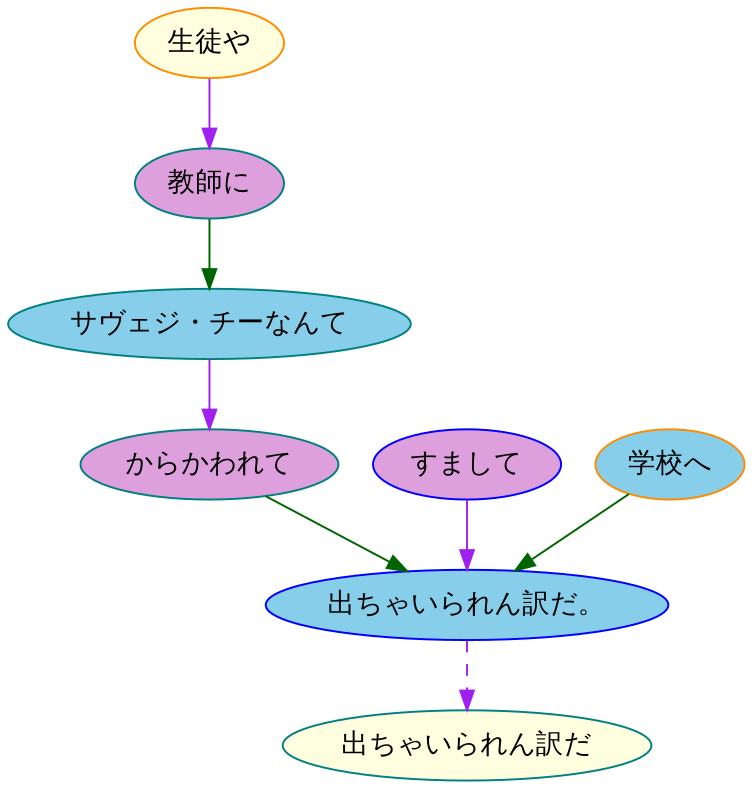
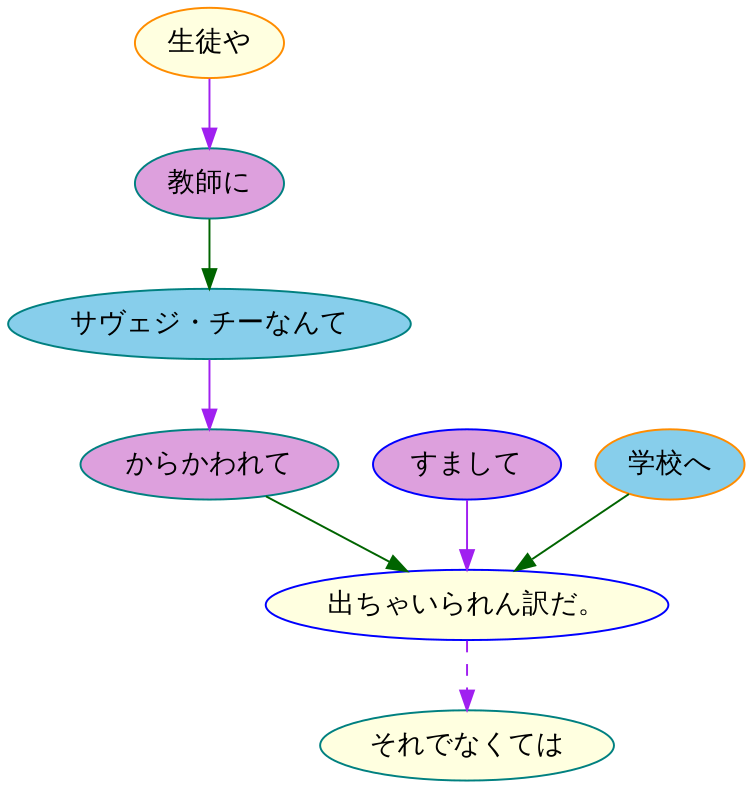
(467, 605) -> (467, 605)
(467, 745) -> (467, 745)
